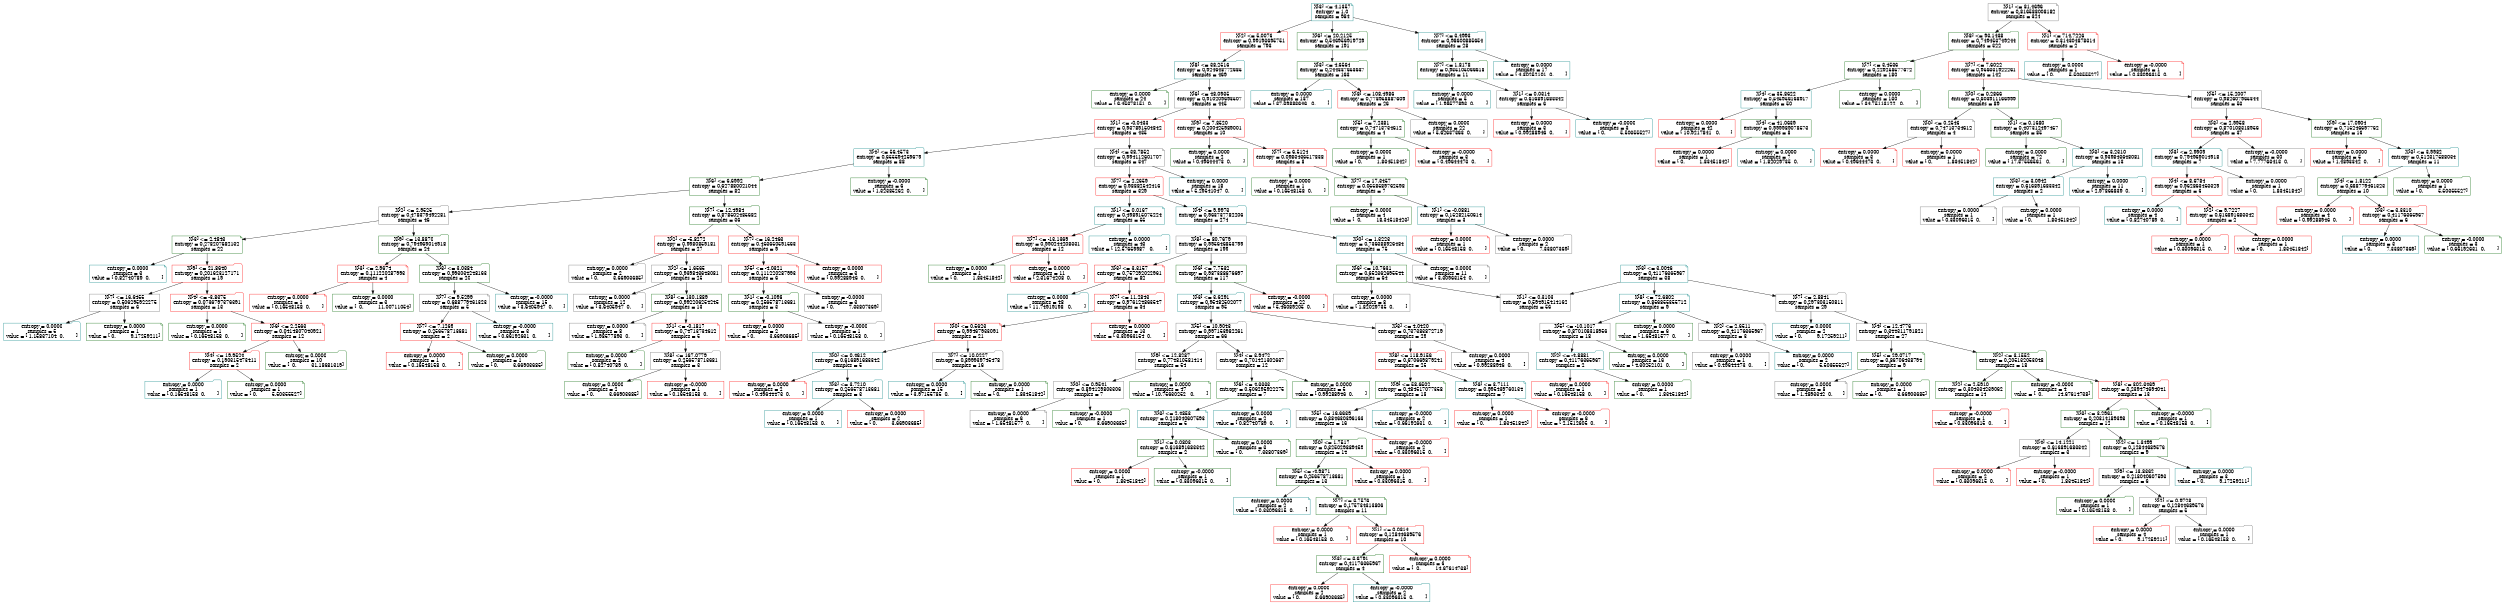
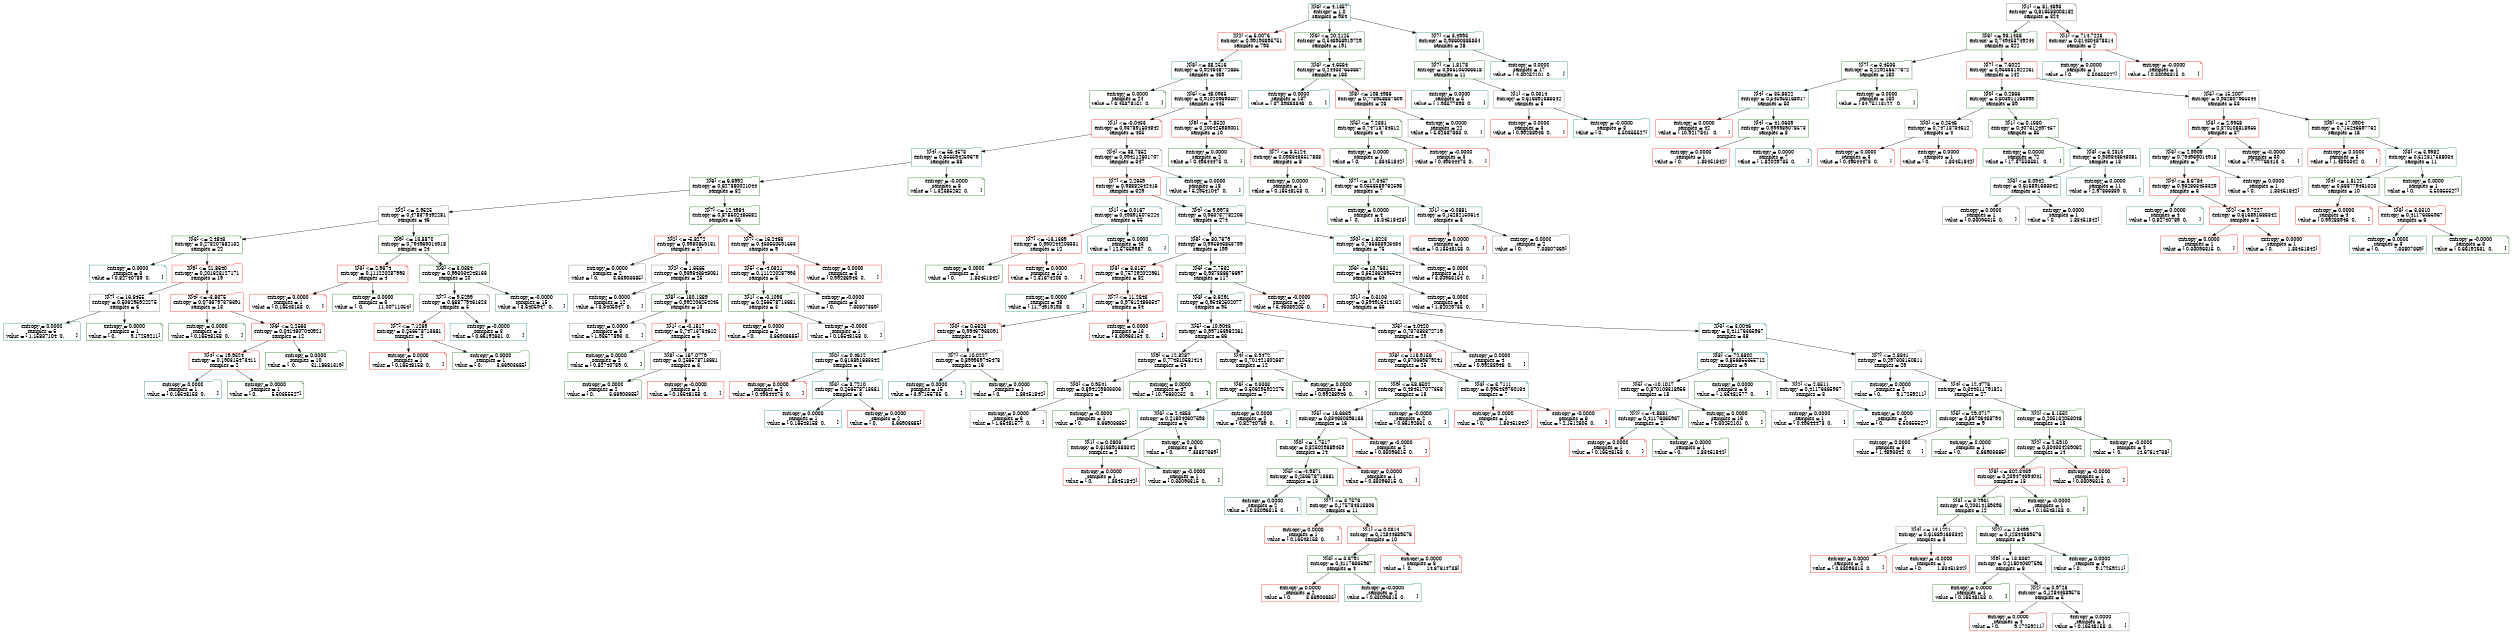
(1597, 288) -> (1549, 325)
(2071, 375) -> (2031, 462)
